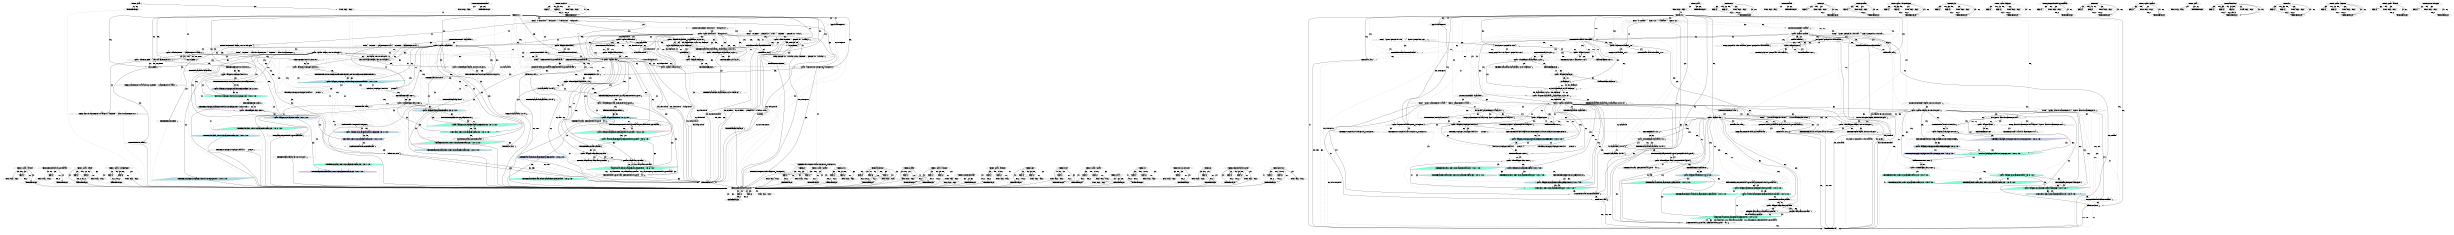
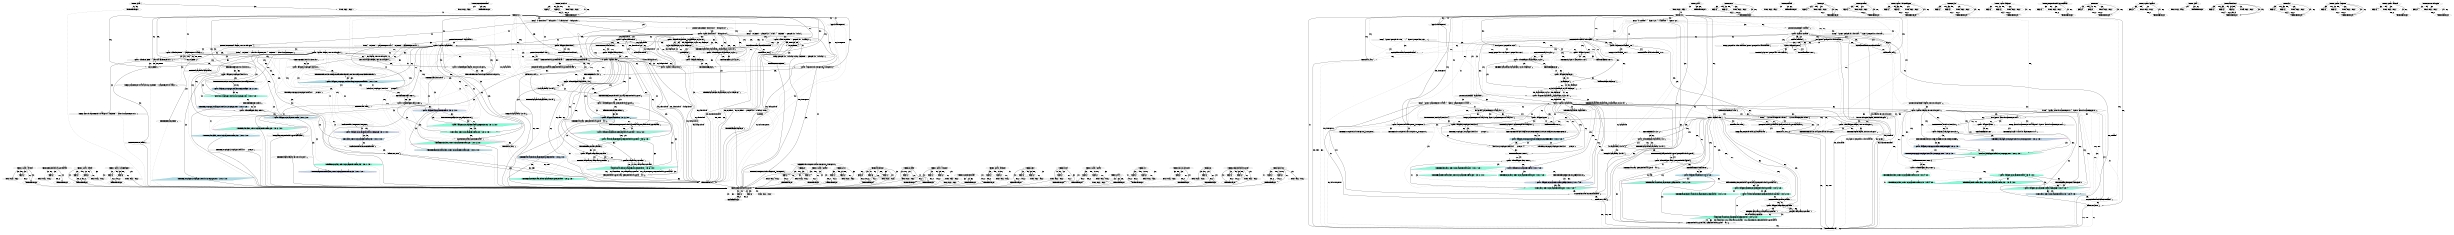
(593, 42) -> (630, 54)
(453, 100) -> none
